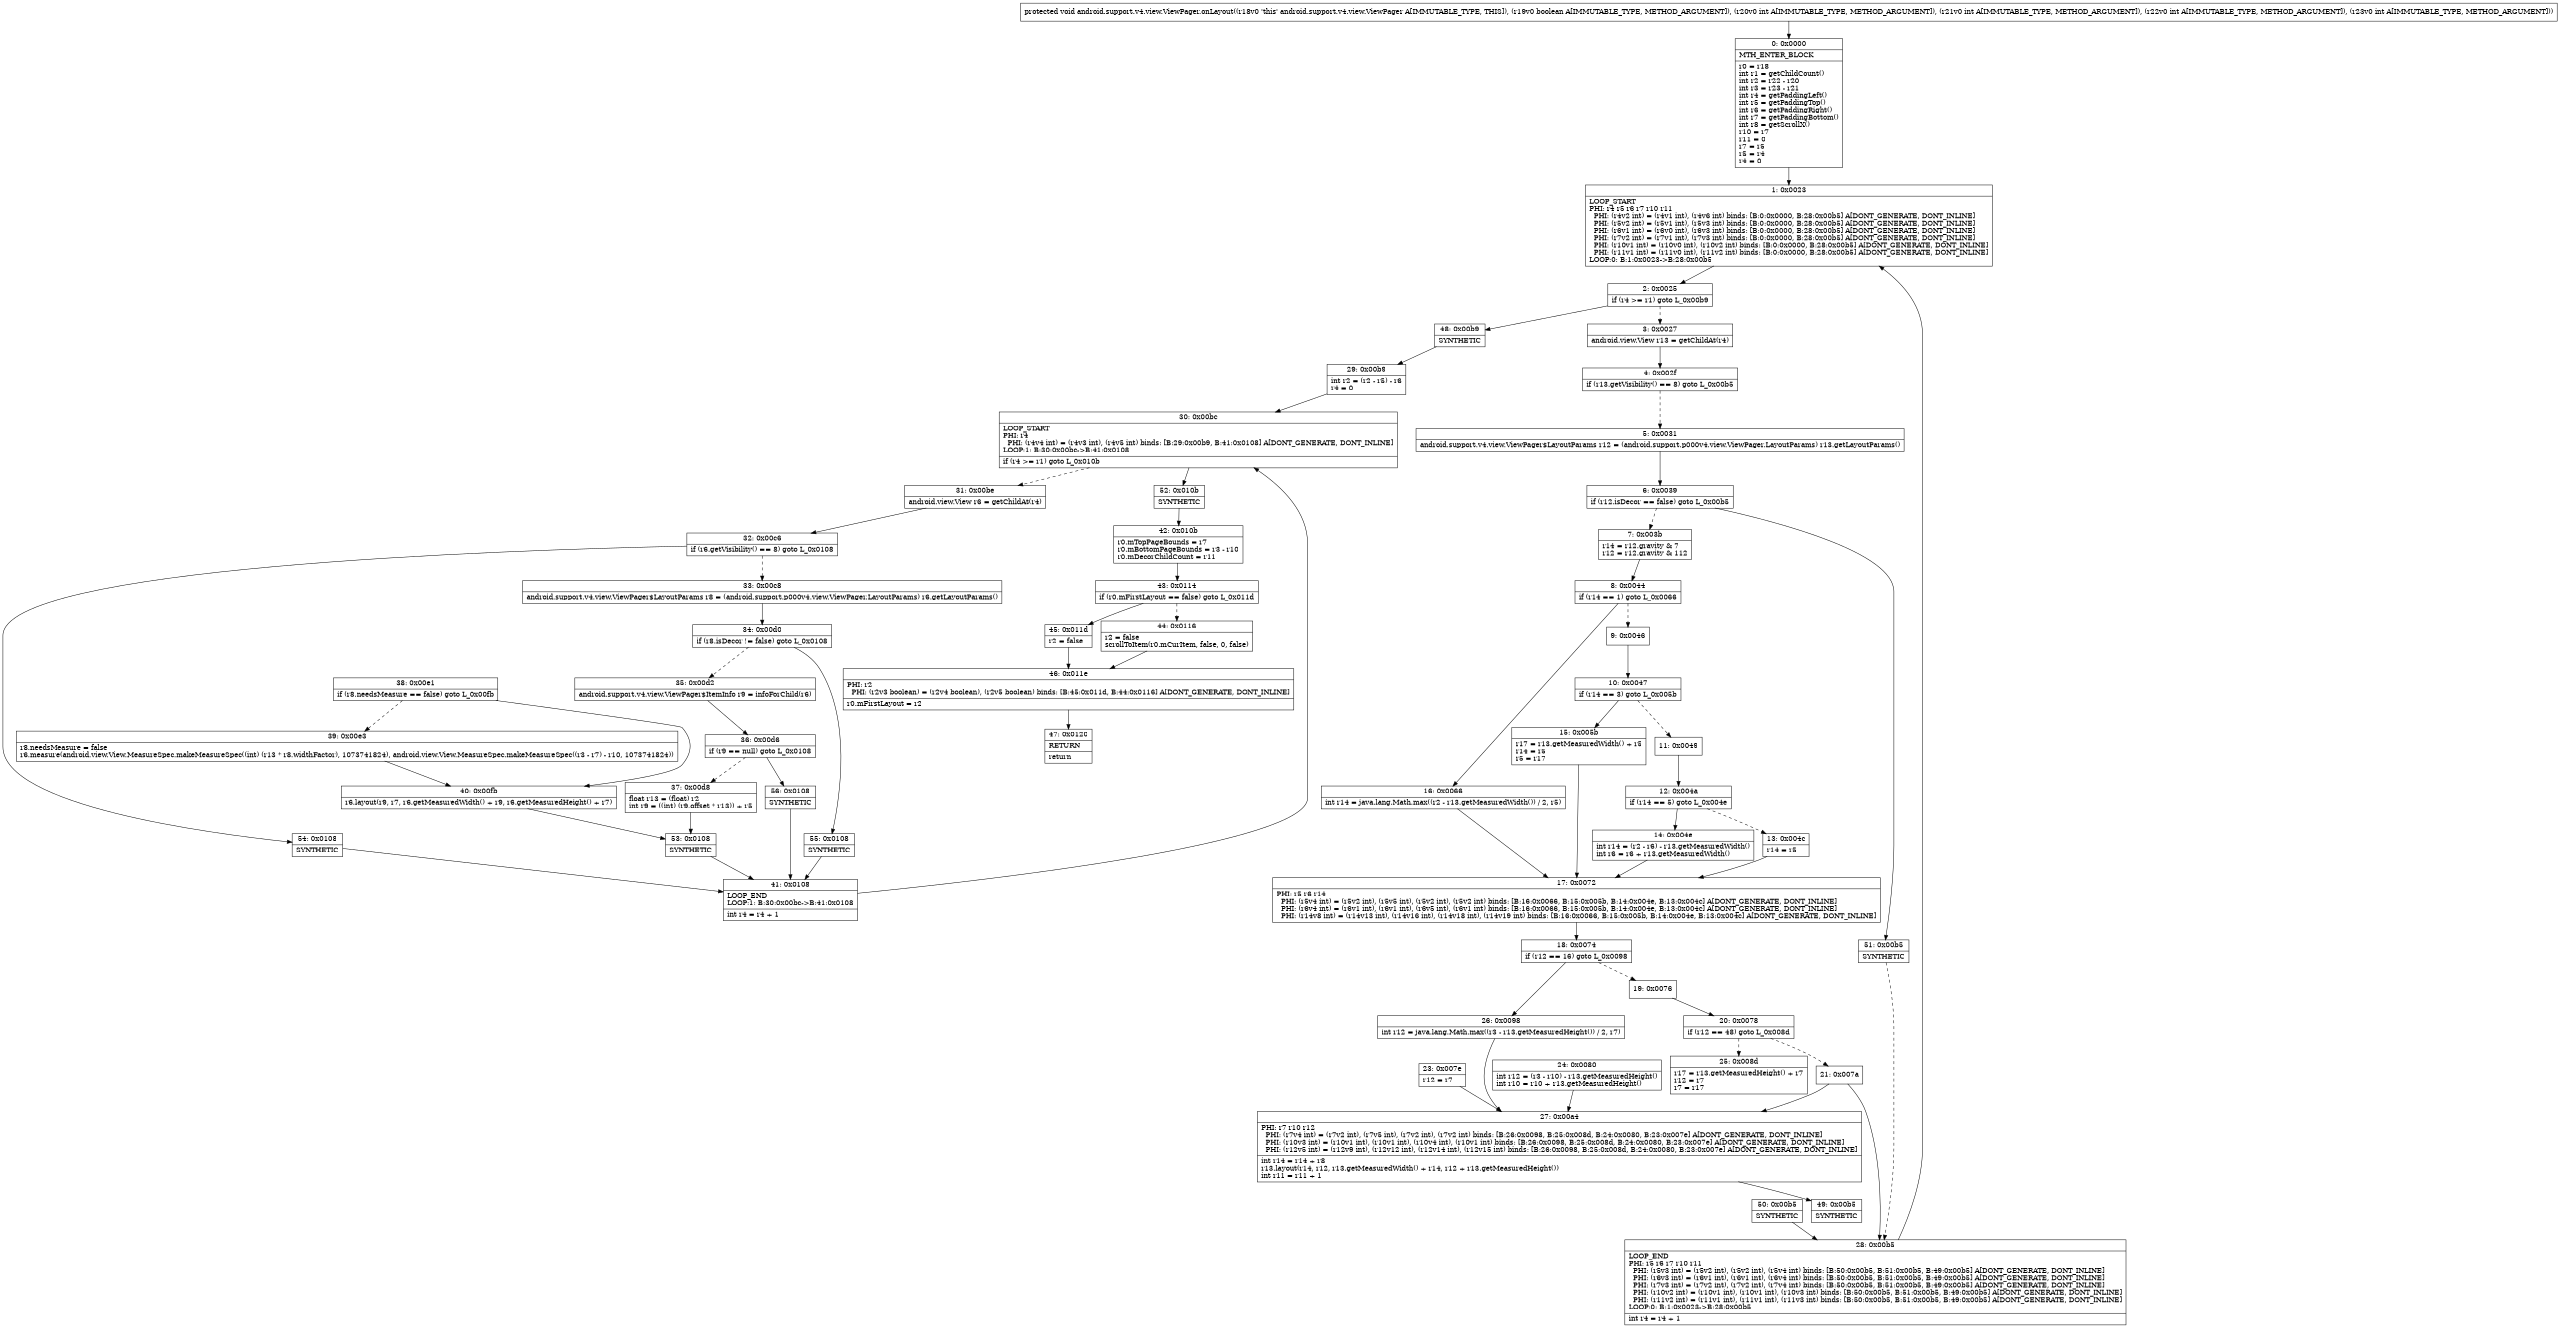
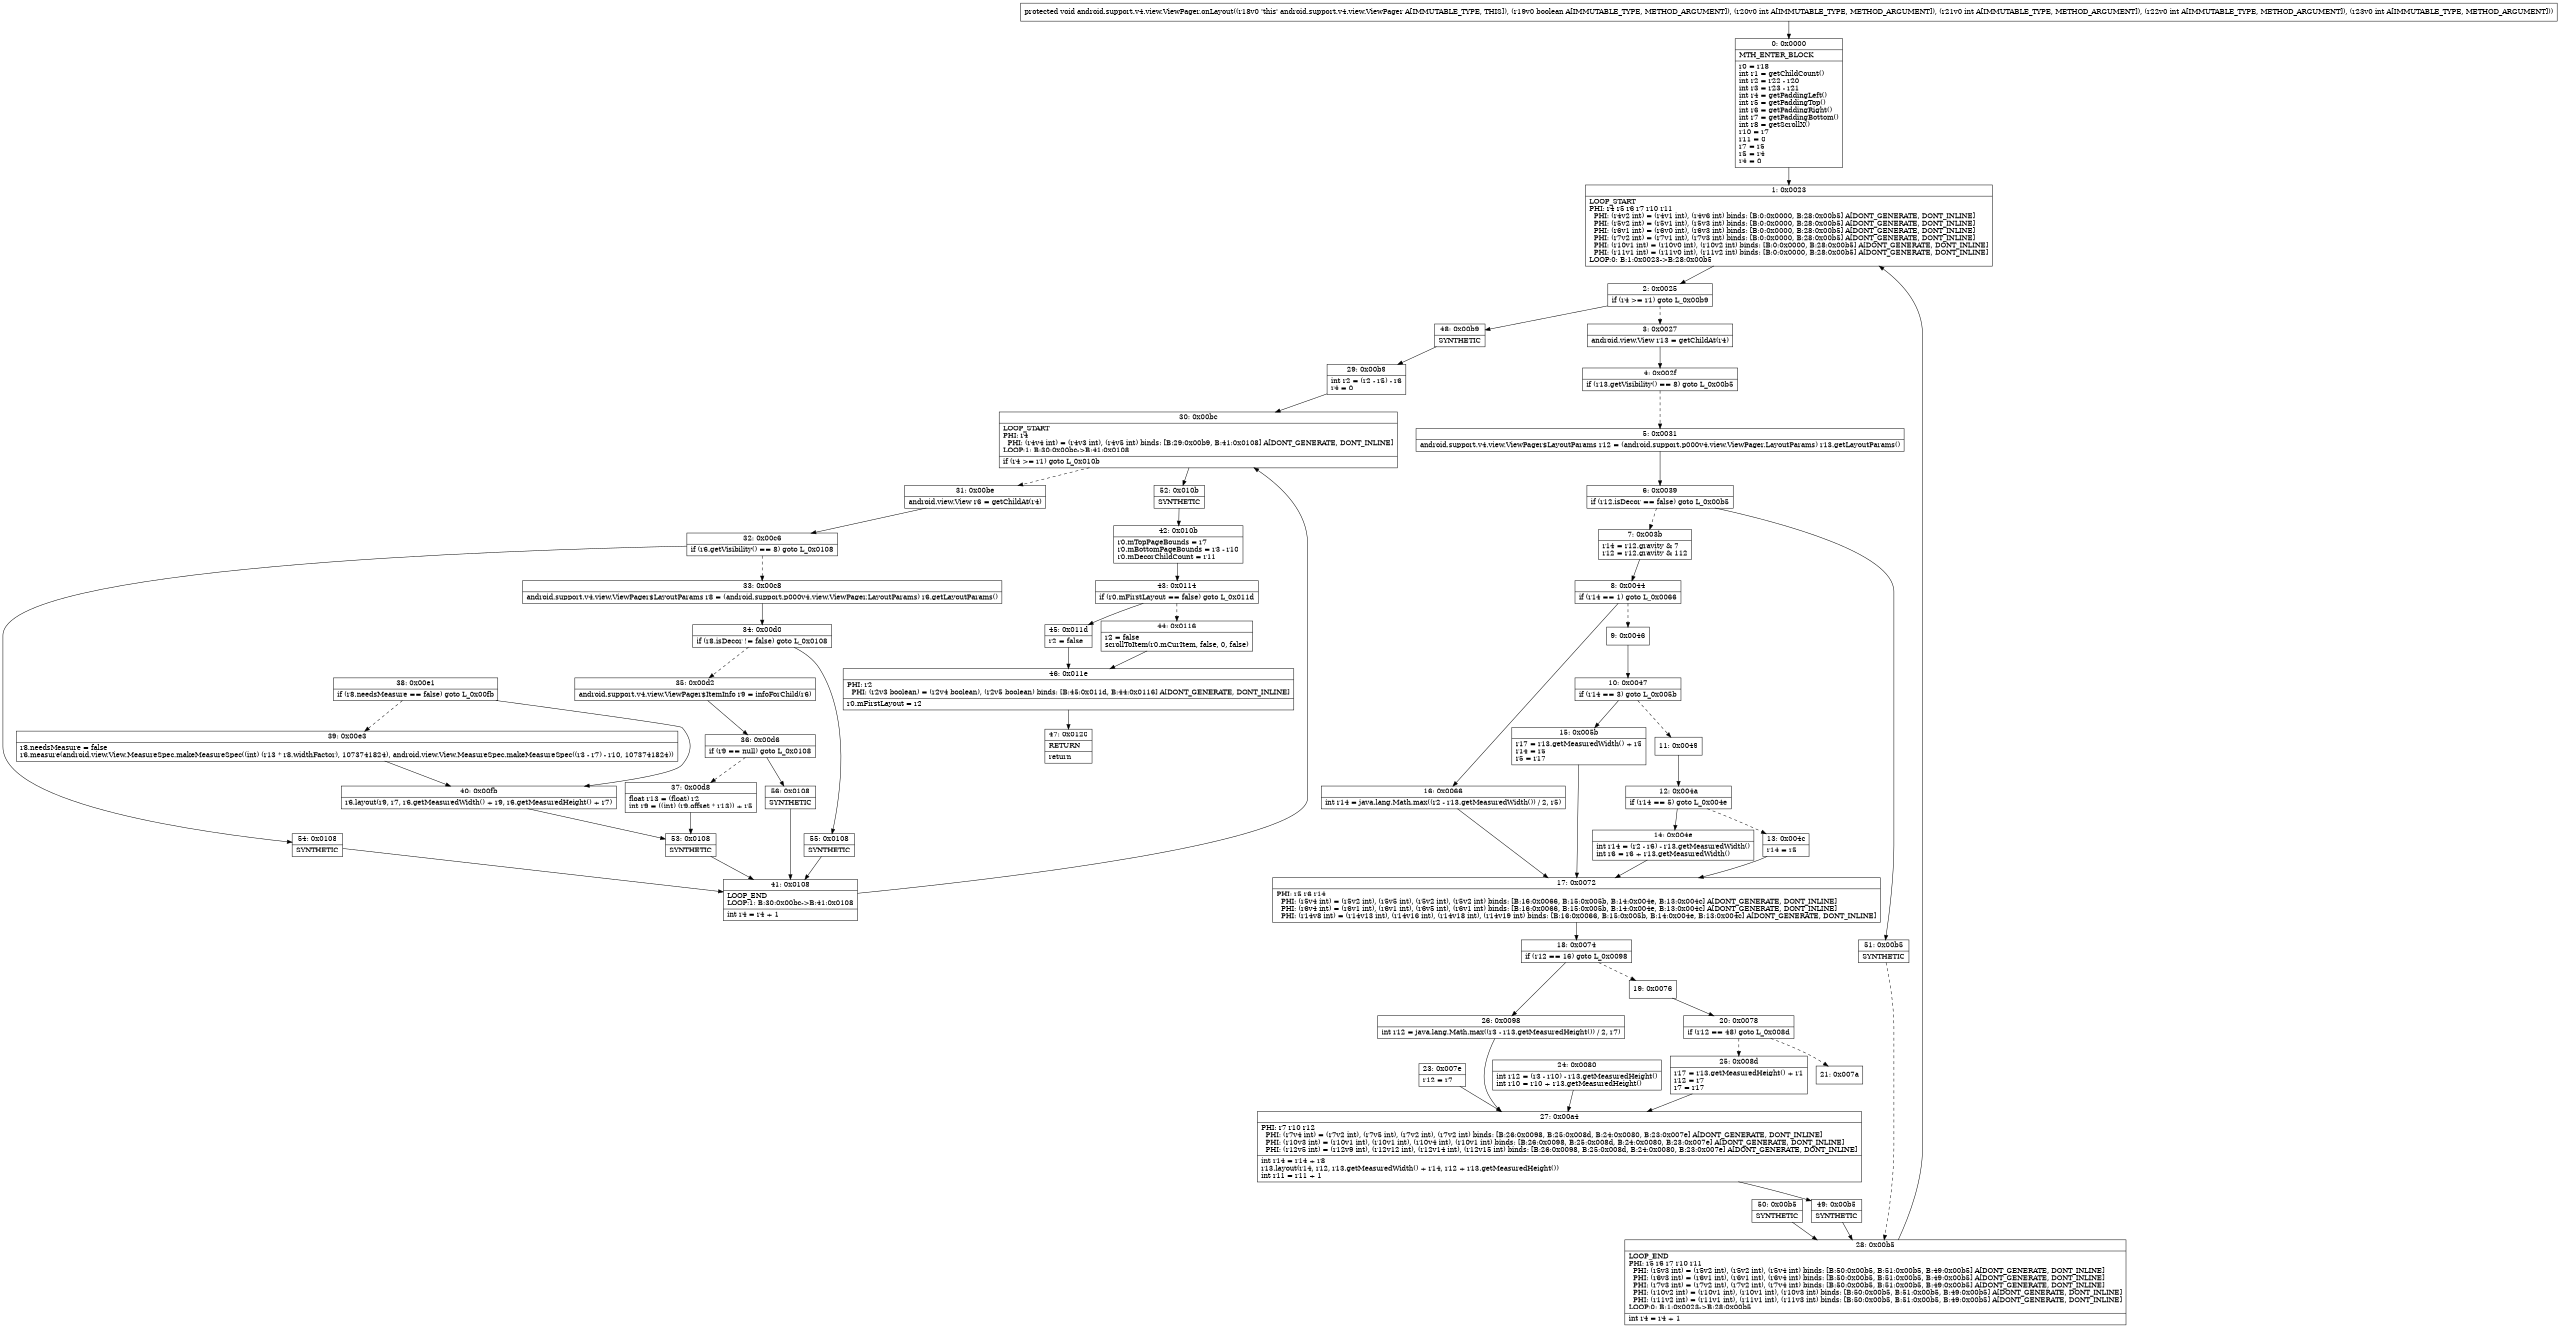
(1739, 1073) -> (1739, 1073)
(1799, 1099) -> (1672, 1102)
(1876, 1156) -> (1846, 1229)
